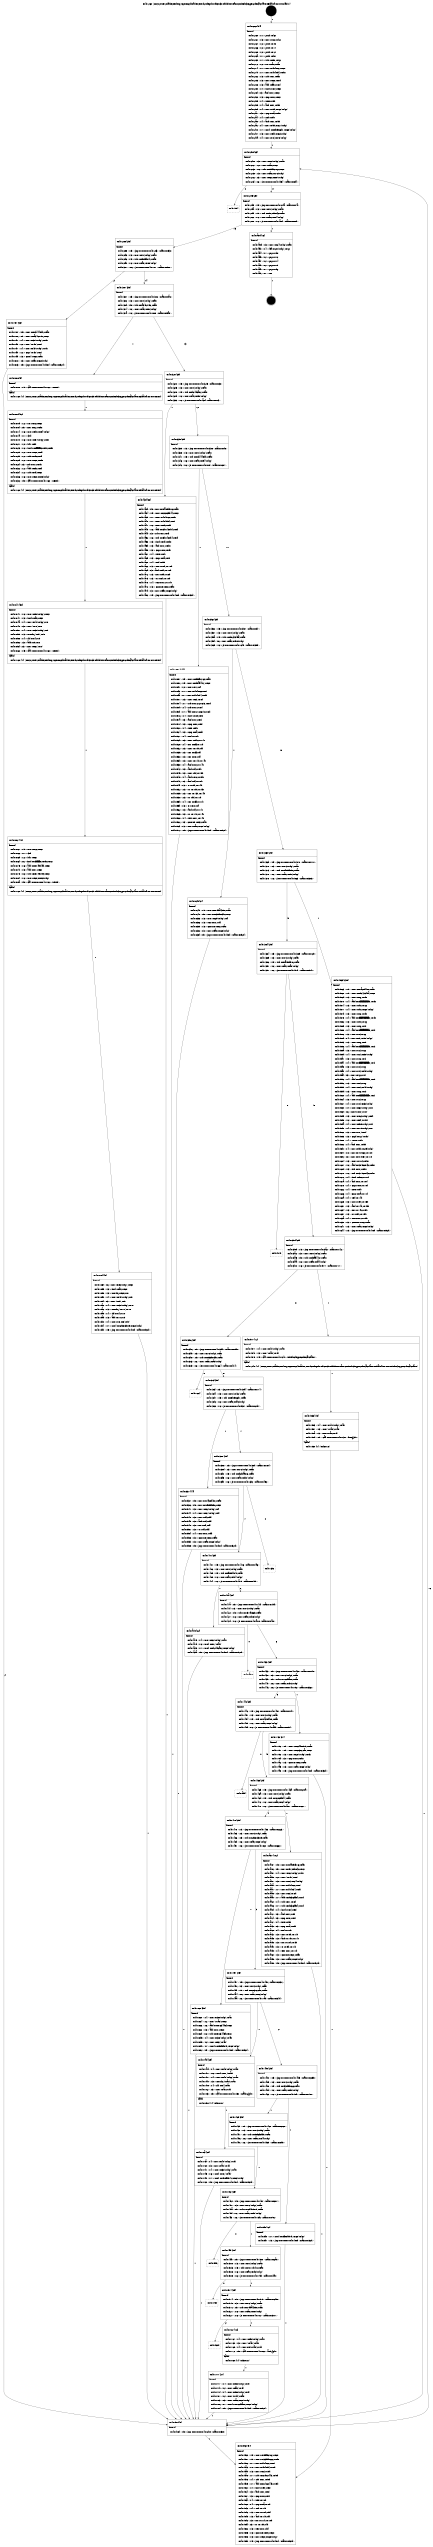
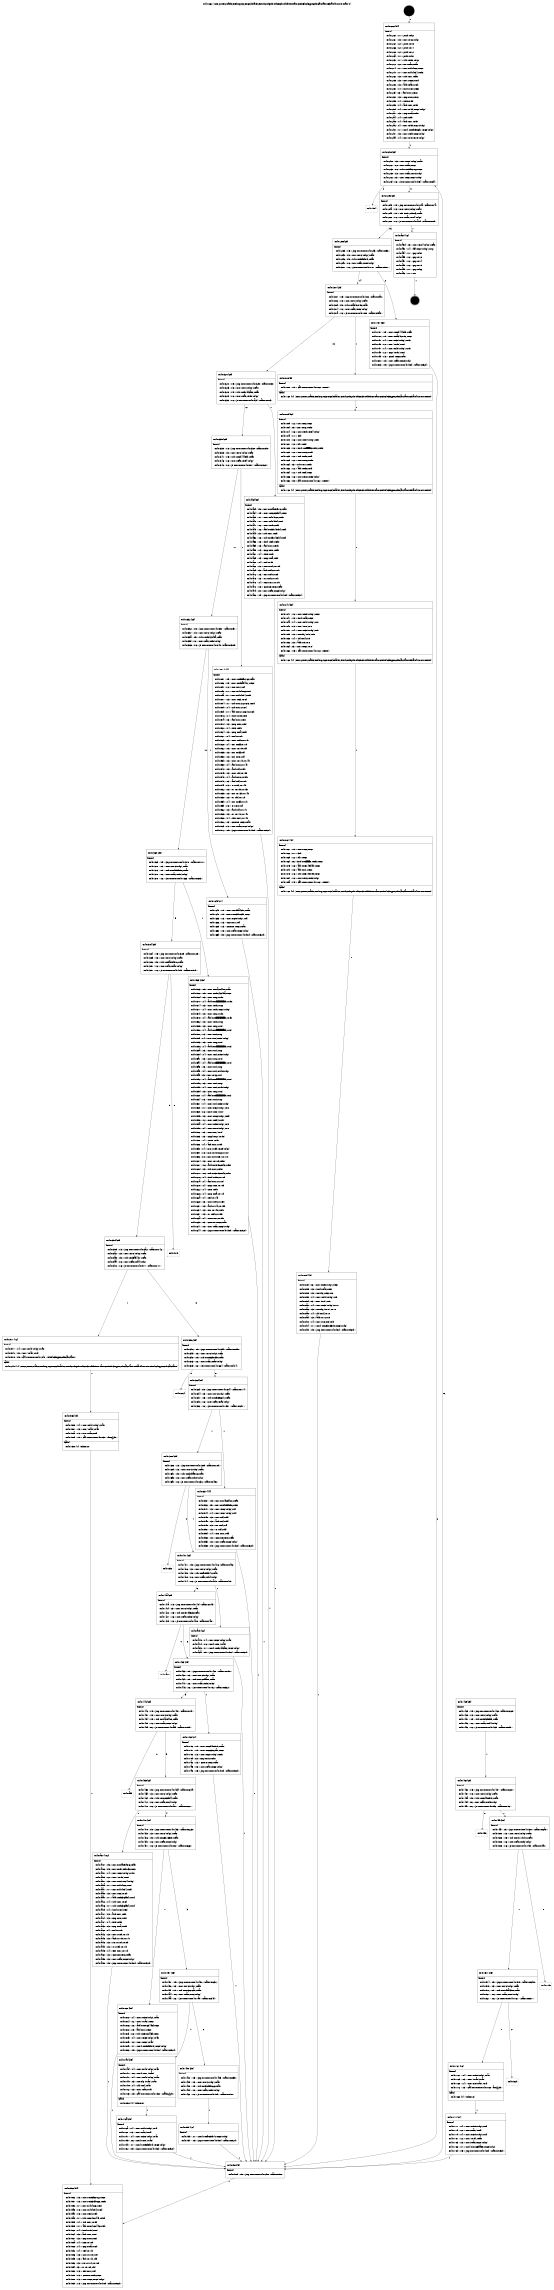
(273, 2105) -> none
